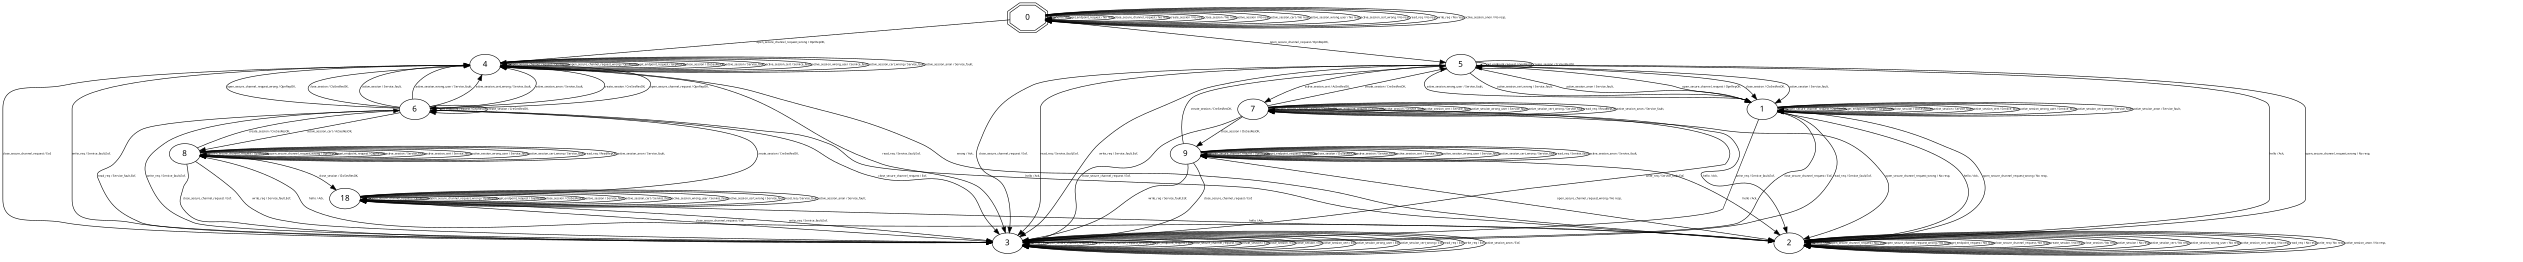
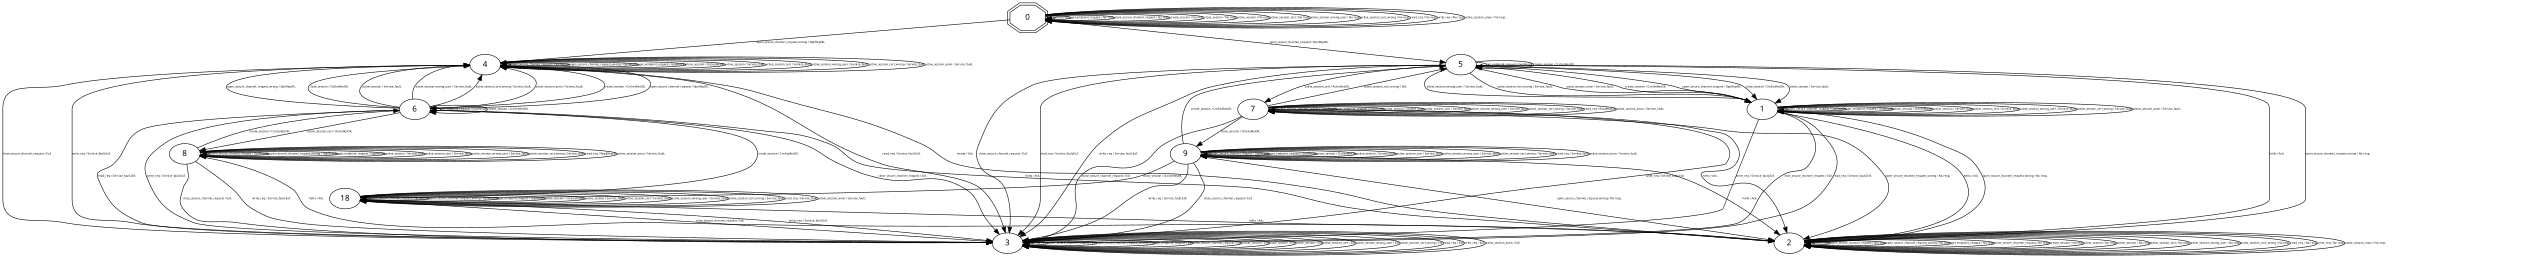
none -> (1617, 86)
(1386, 87) -> (1386, 87)
(275, 164) -> (813, 193)
